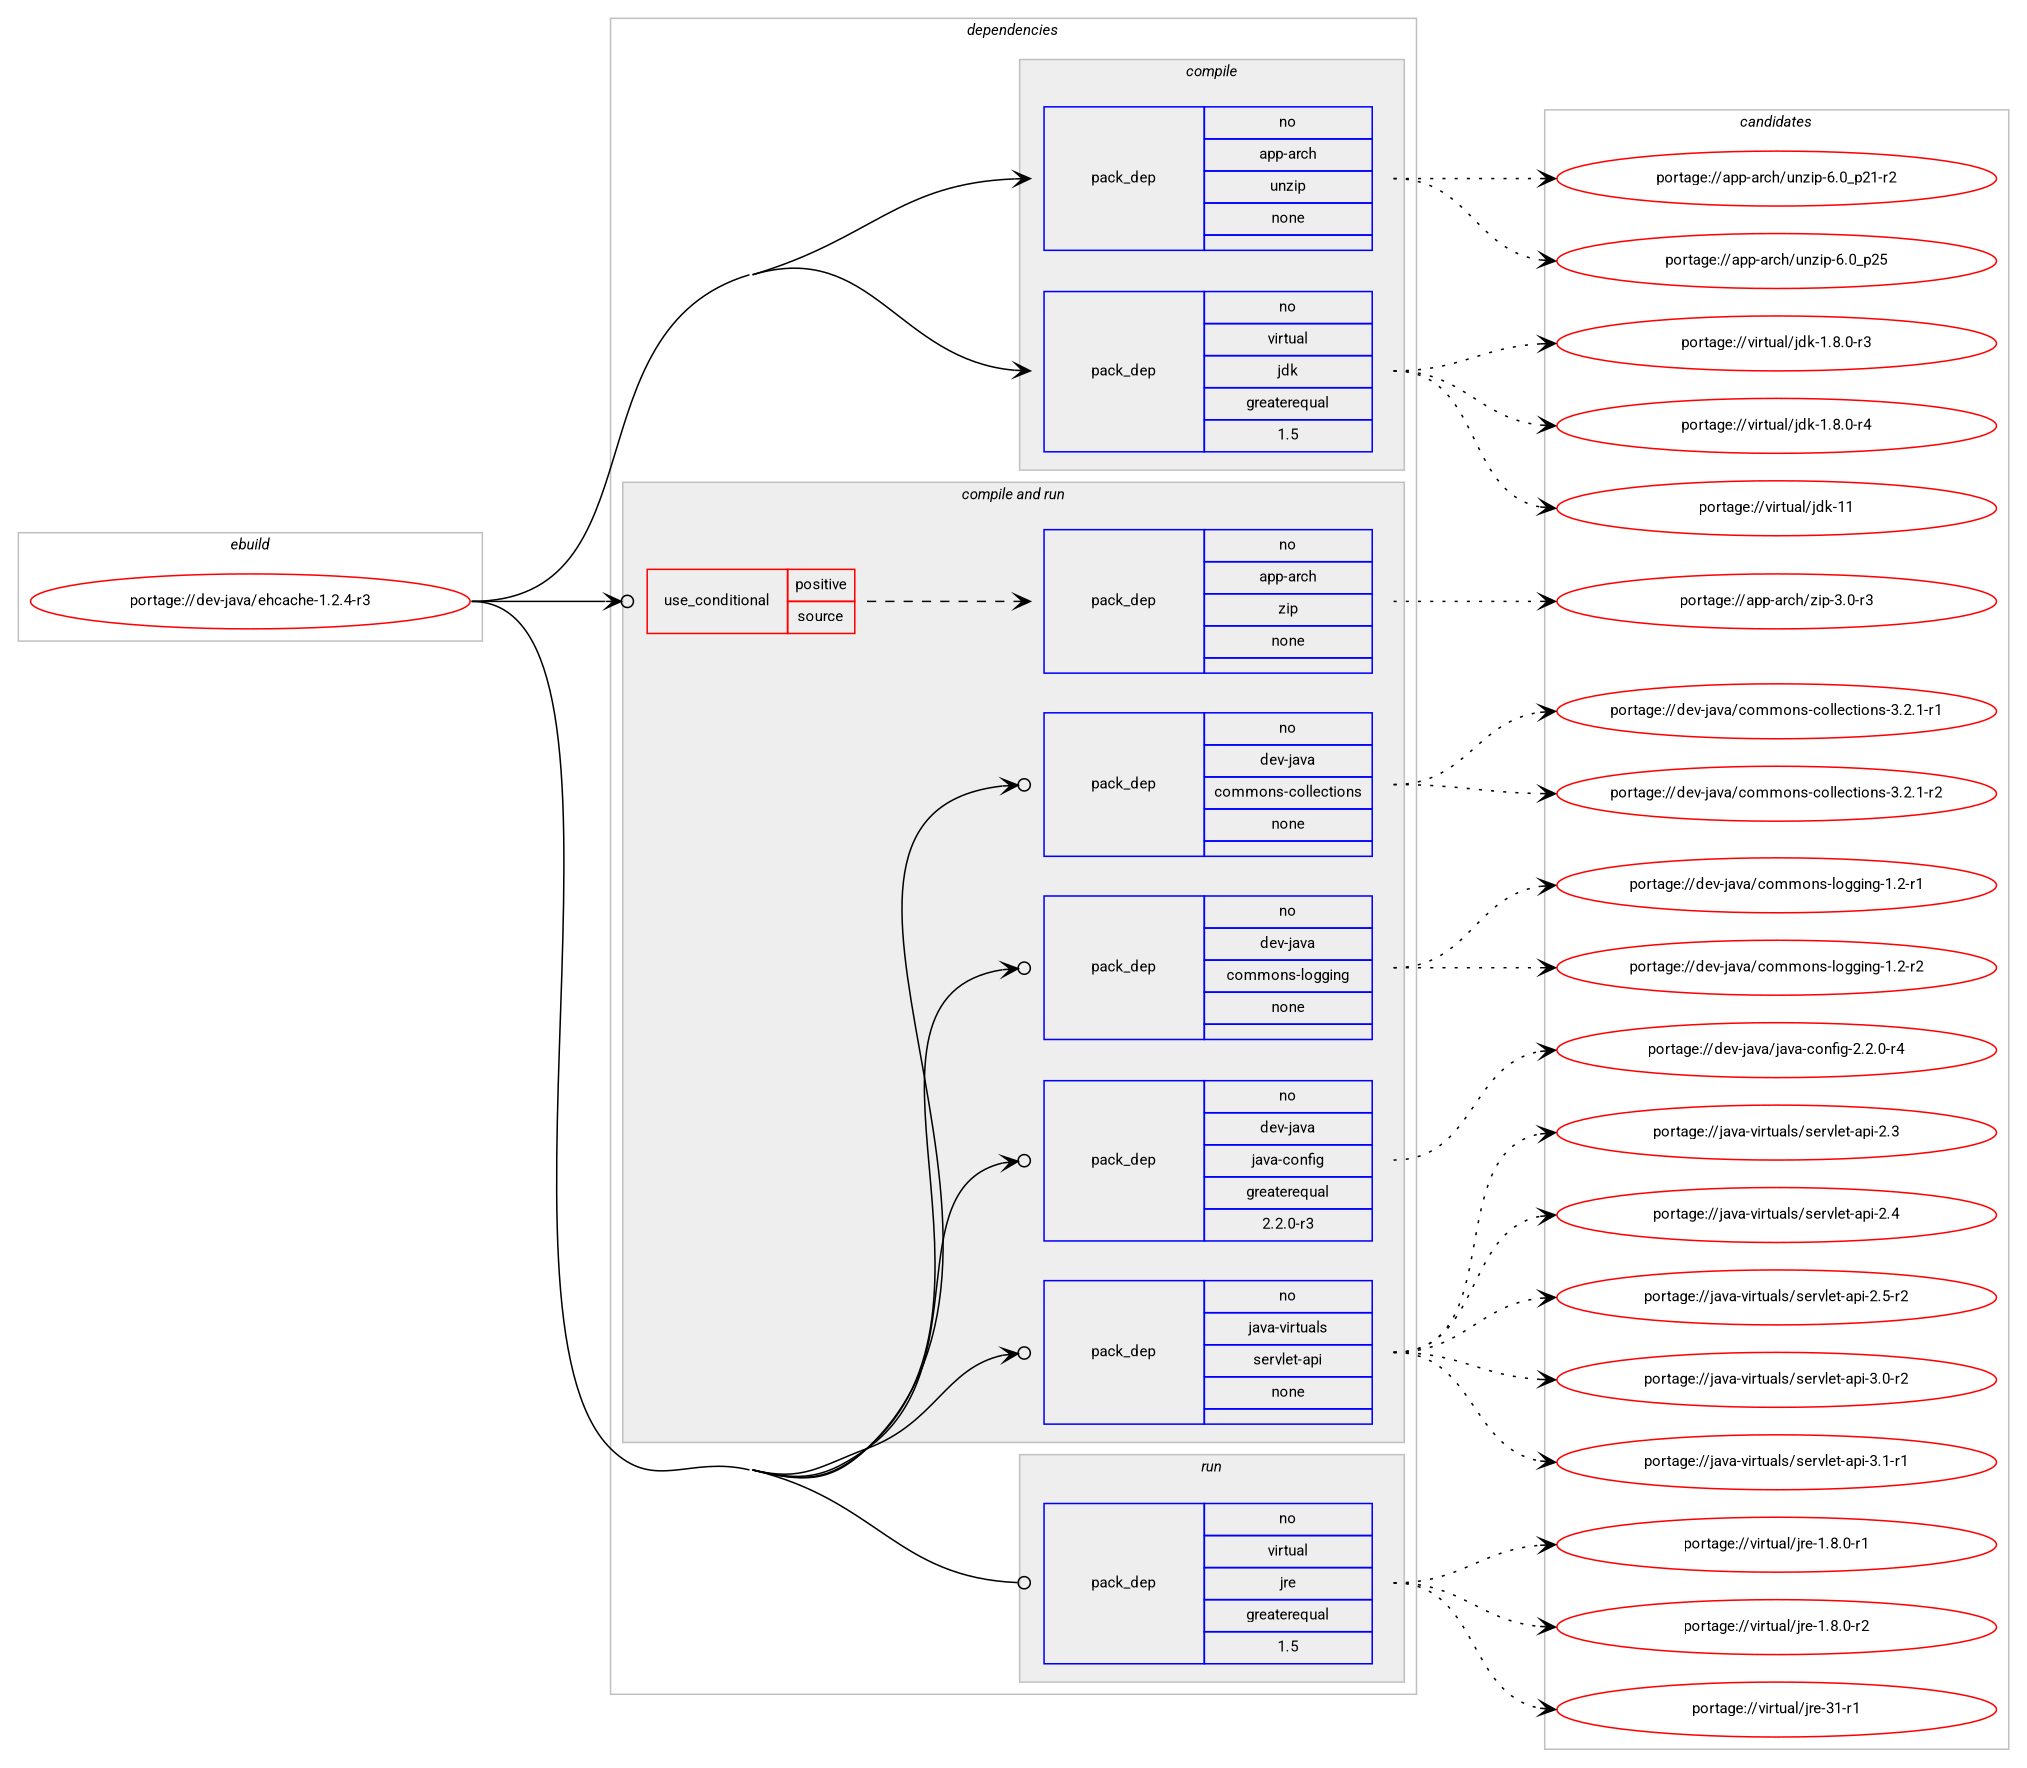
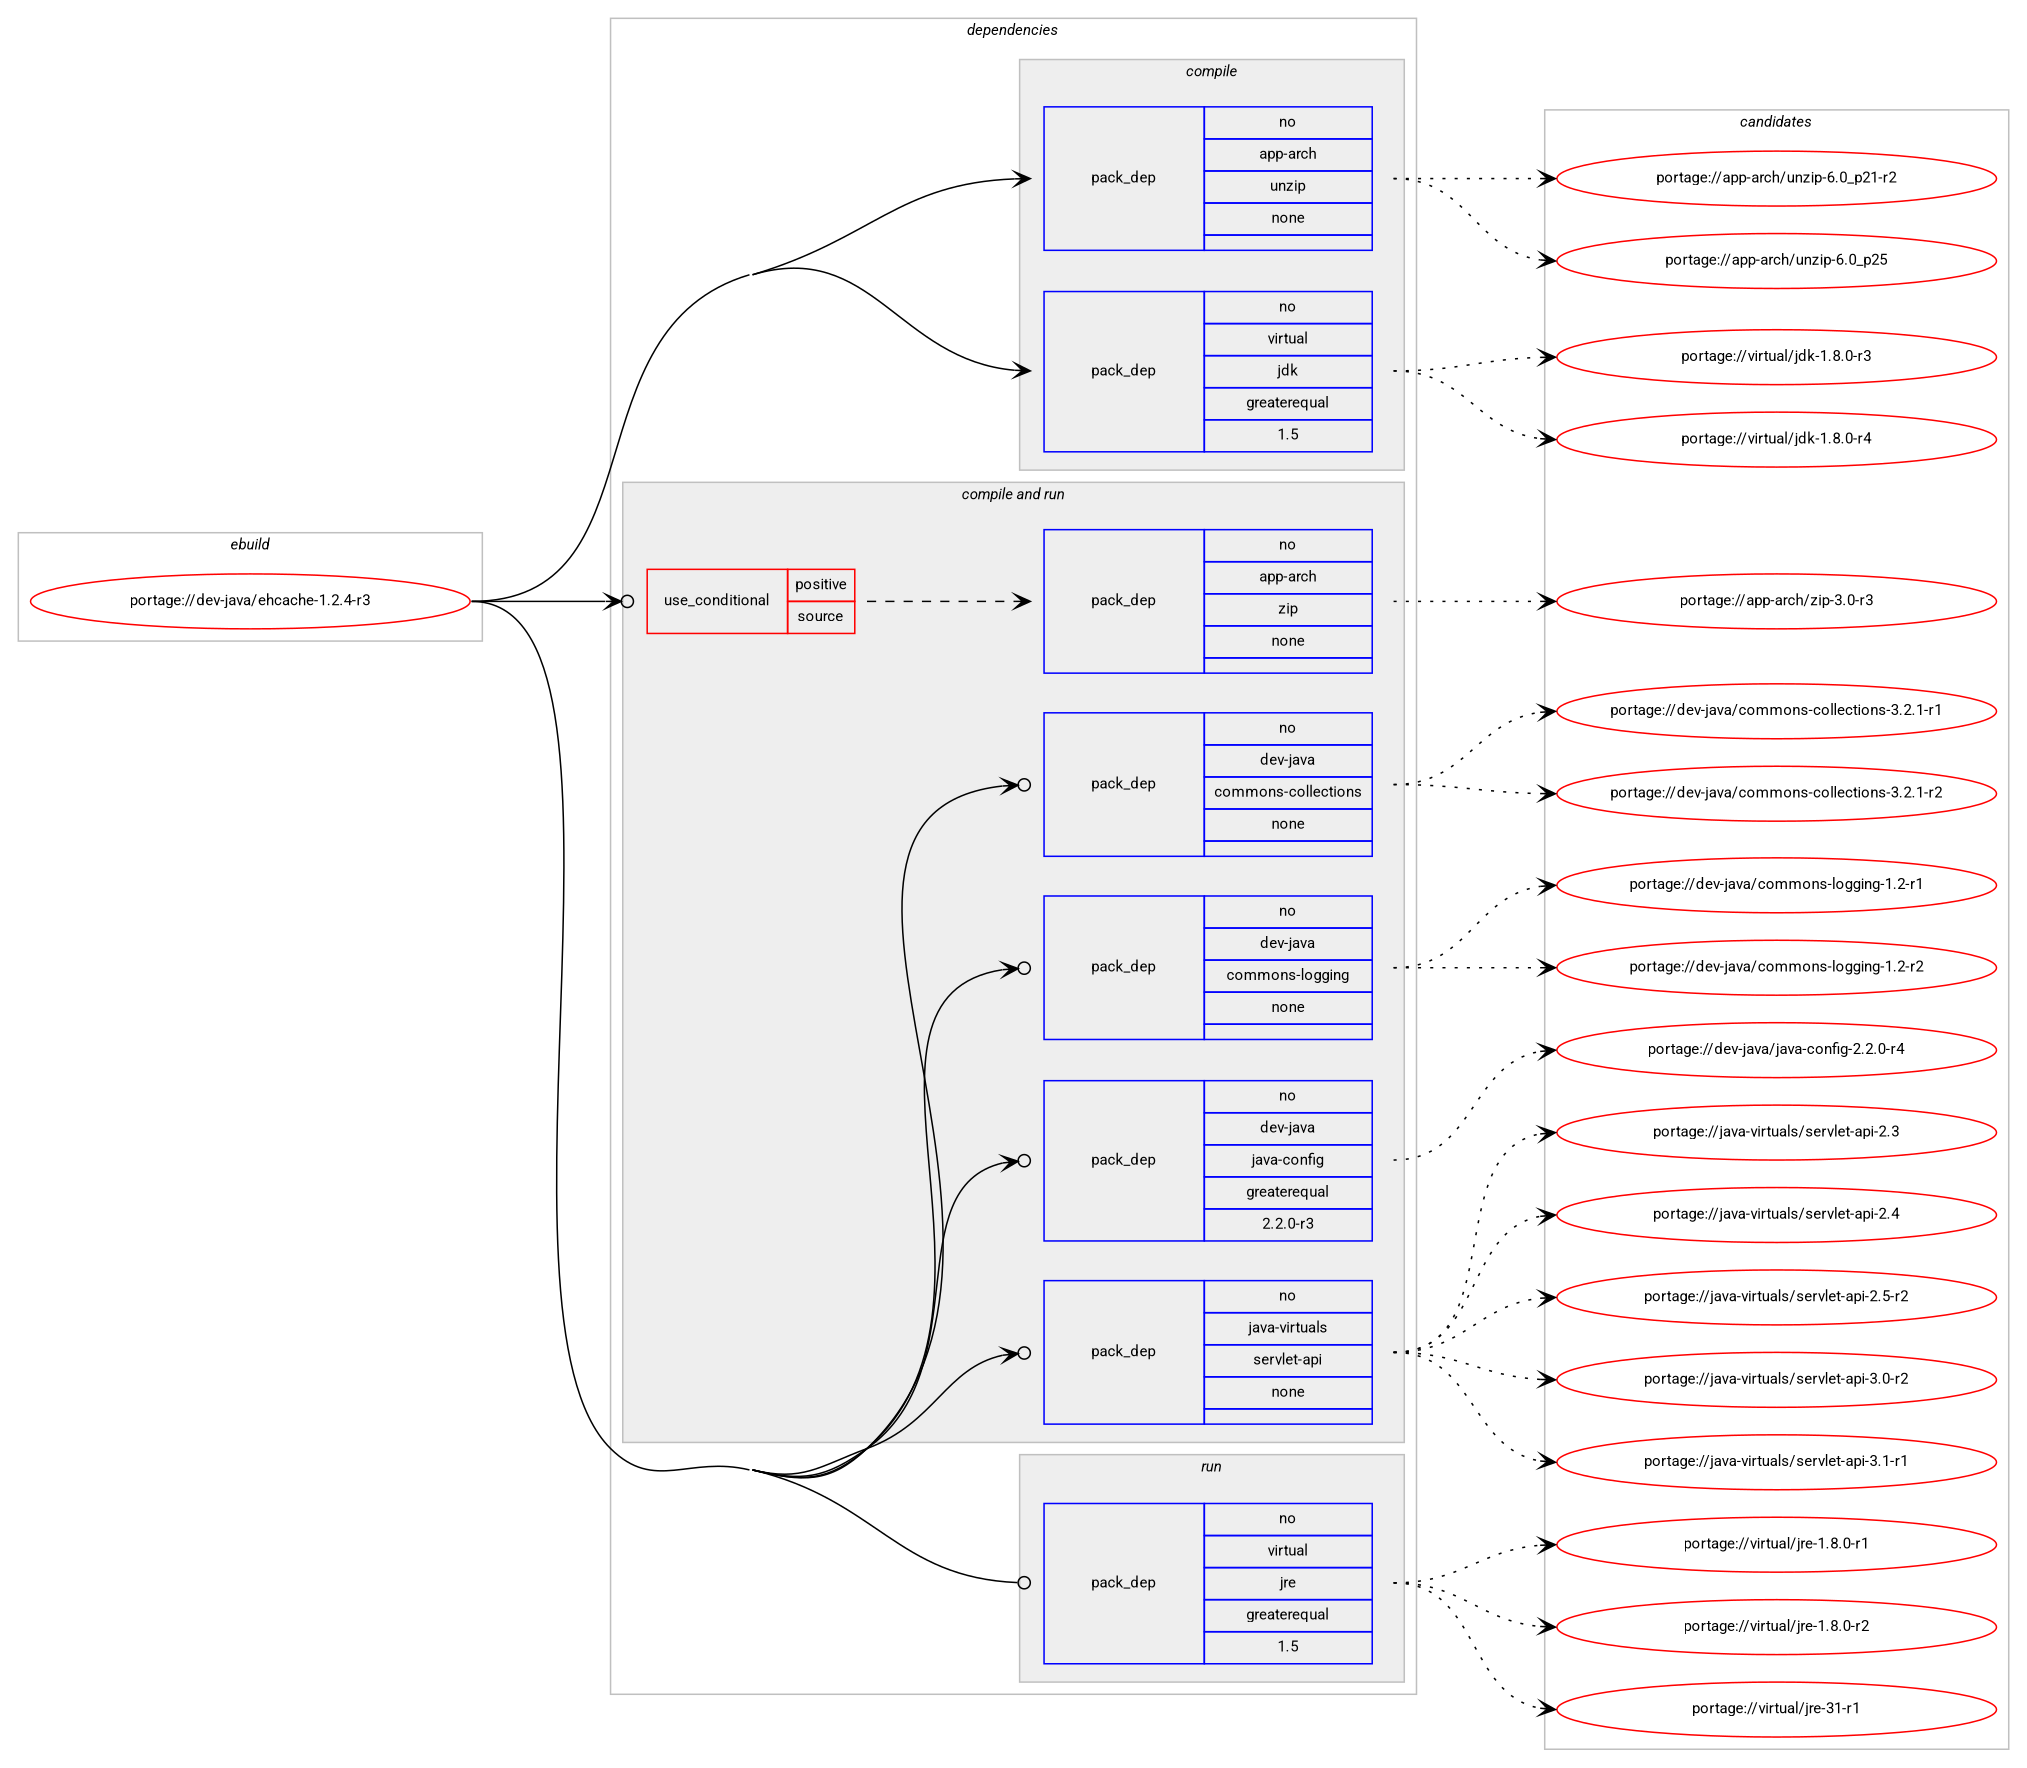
(1777, 508) -> none
